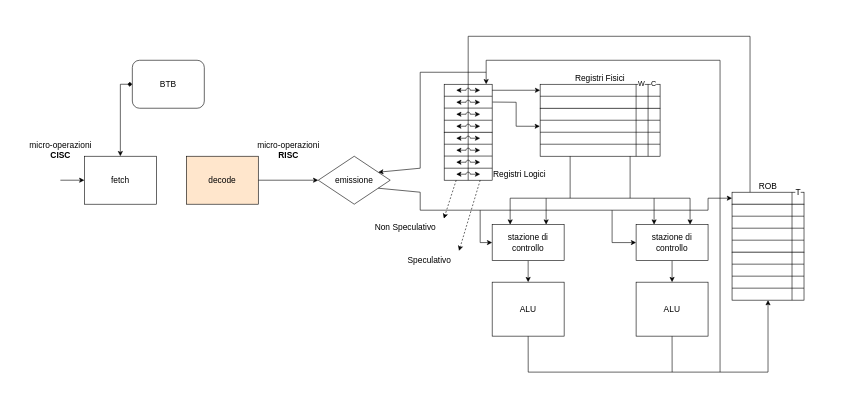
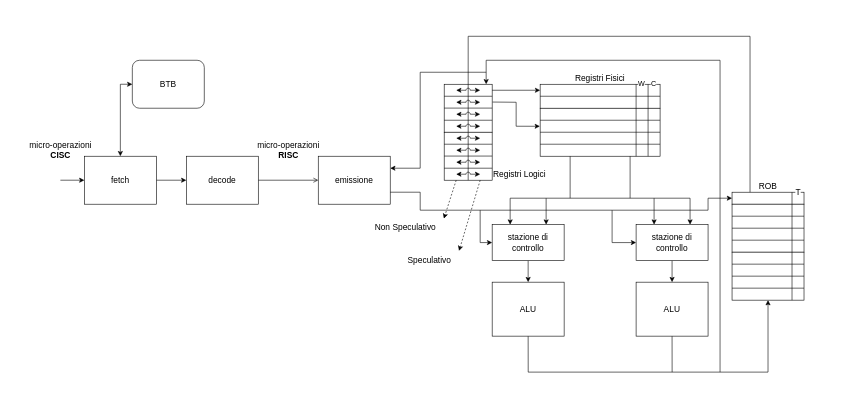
(126, 84) -> (126, 84)
none -> (180, 180)
(222, 180) -> (222, 180)
(312, 180) -> (314, 180)
(354, 180) -> (354, 180)
